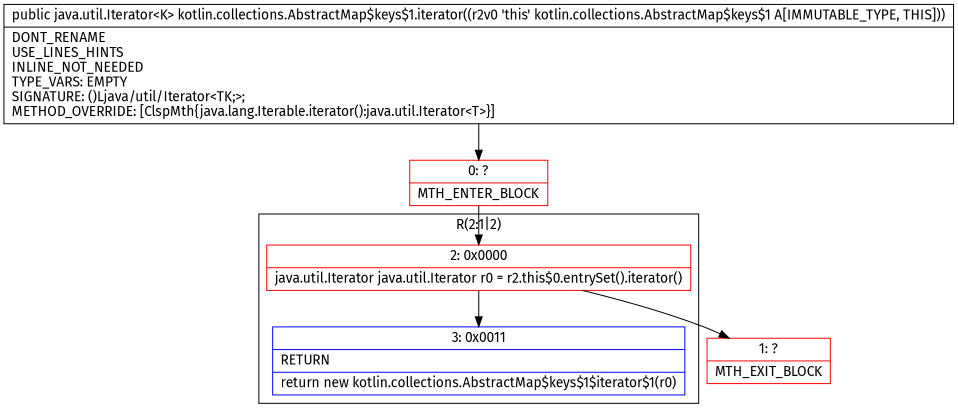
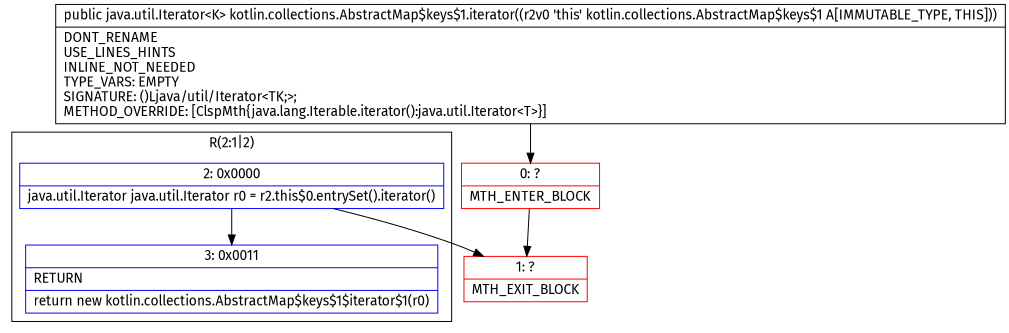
(479, 220) -> (528, 228)
(479, 268) -> (232, 186)
